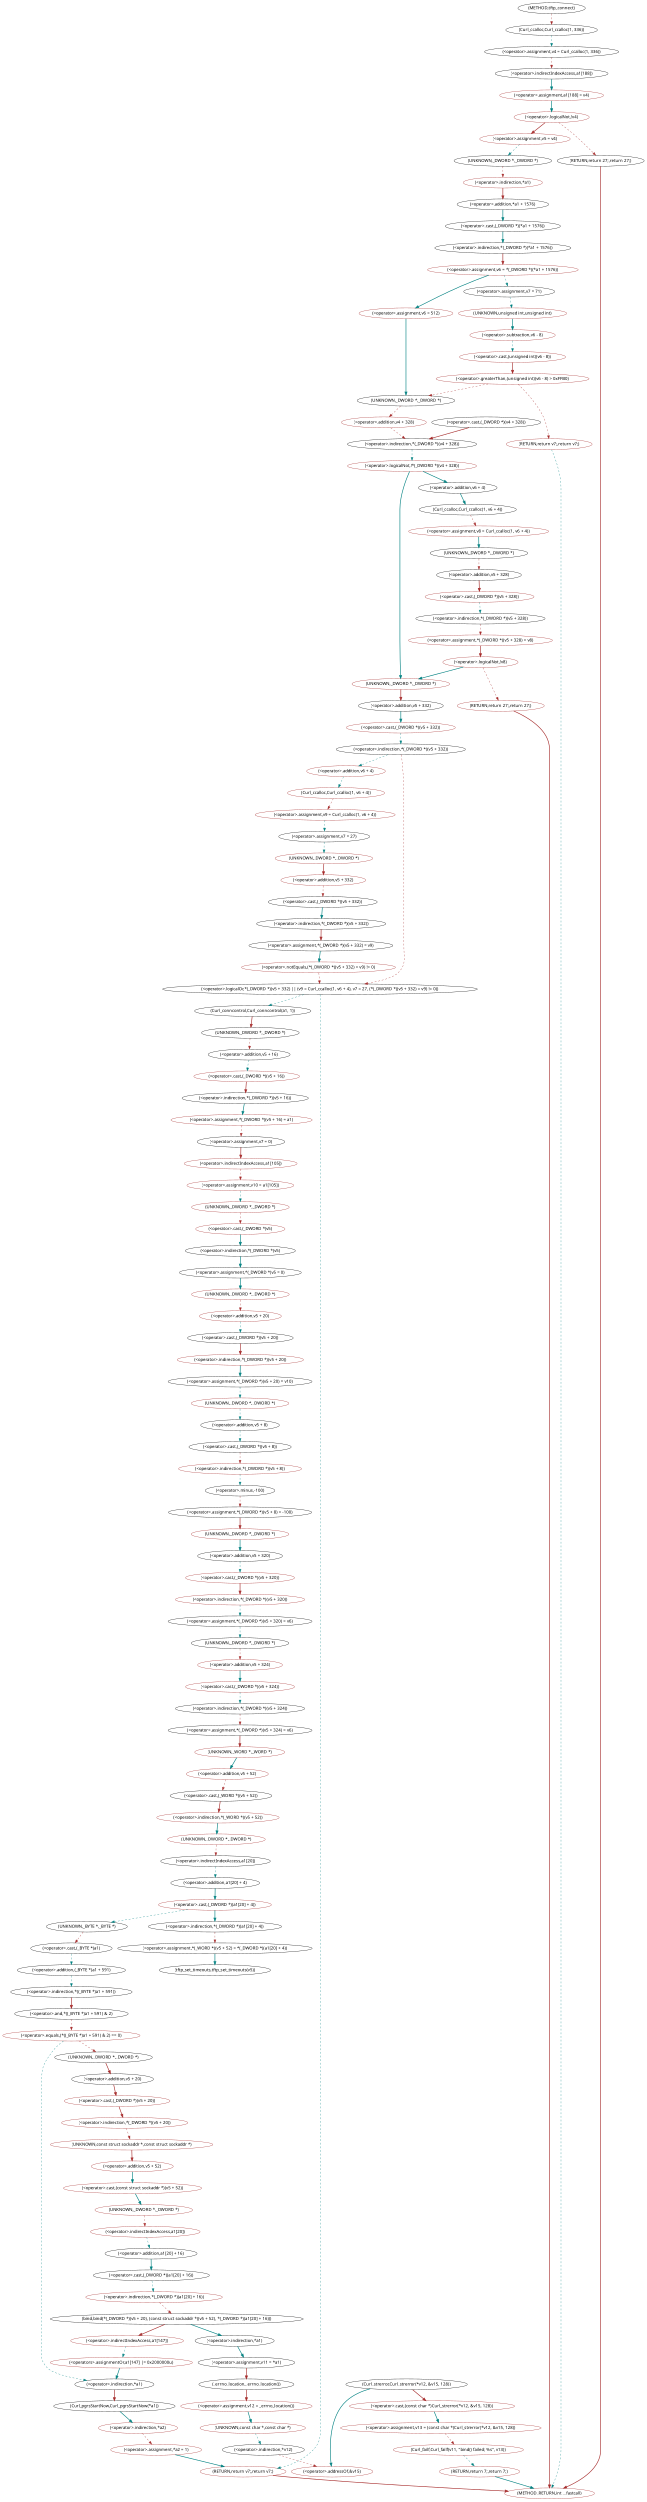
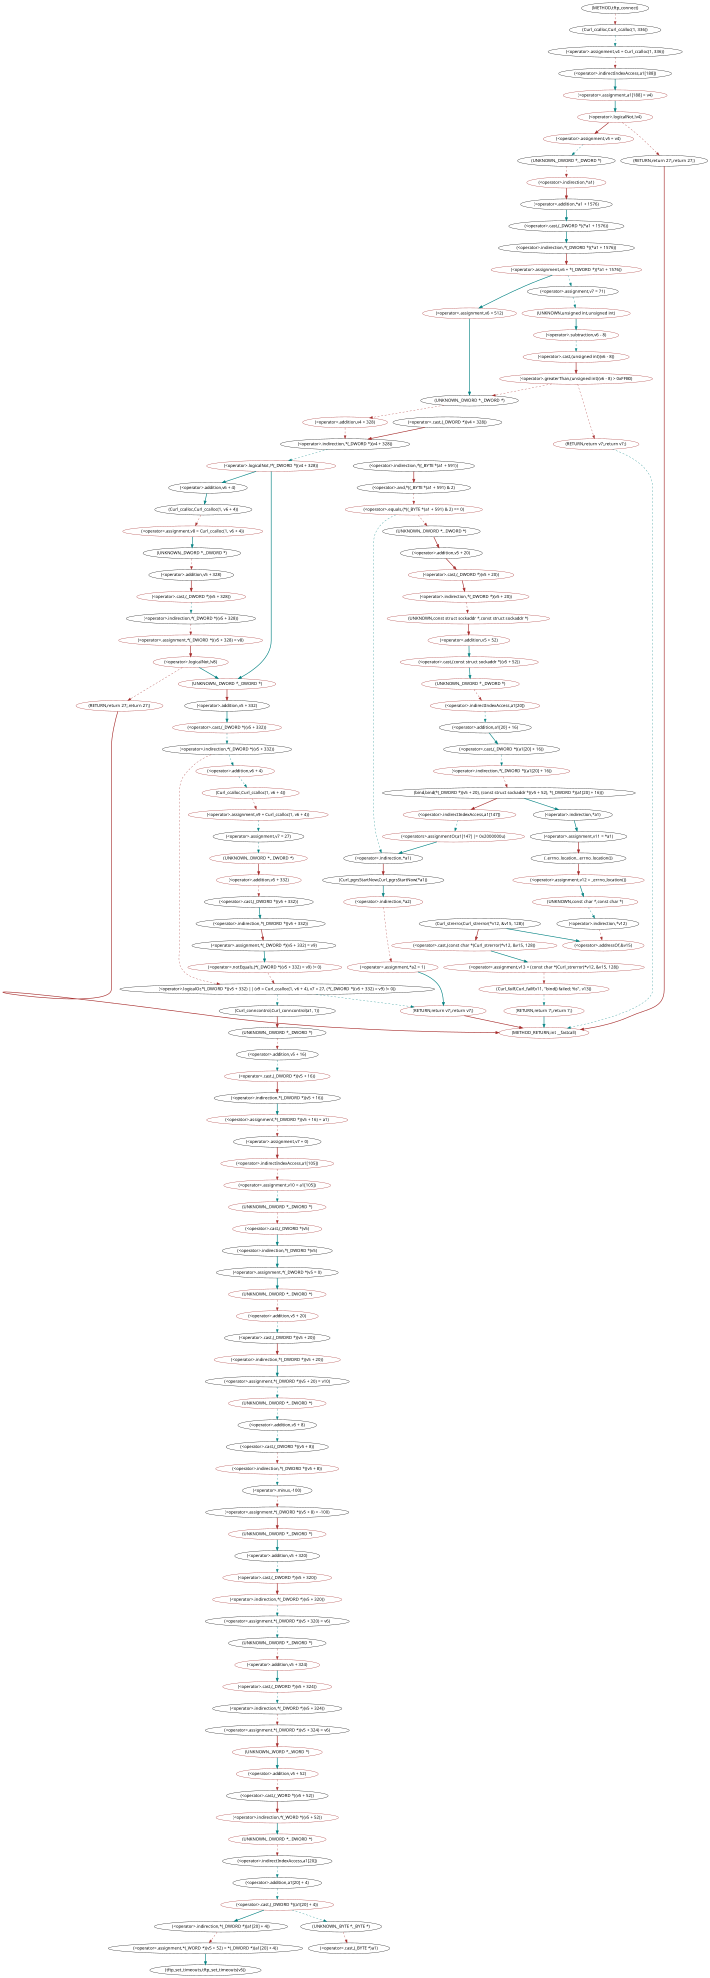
(215, 1892) -> (277, 1892)
(71, 1970) -> none
